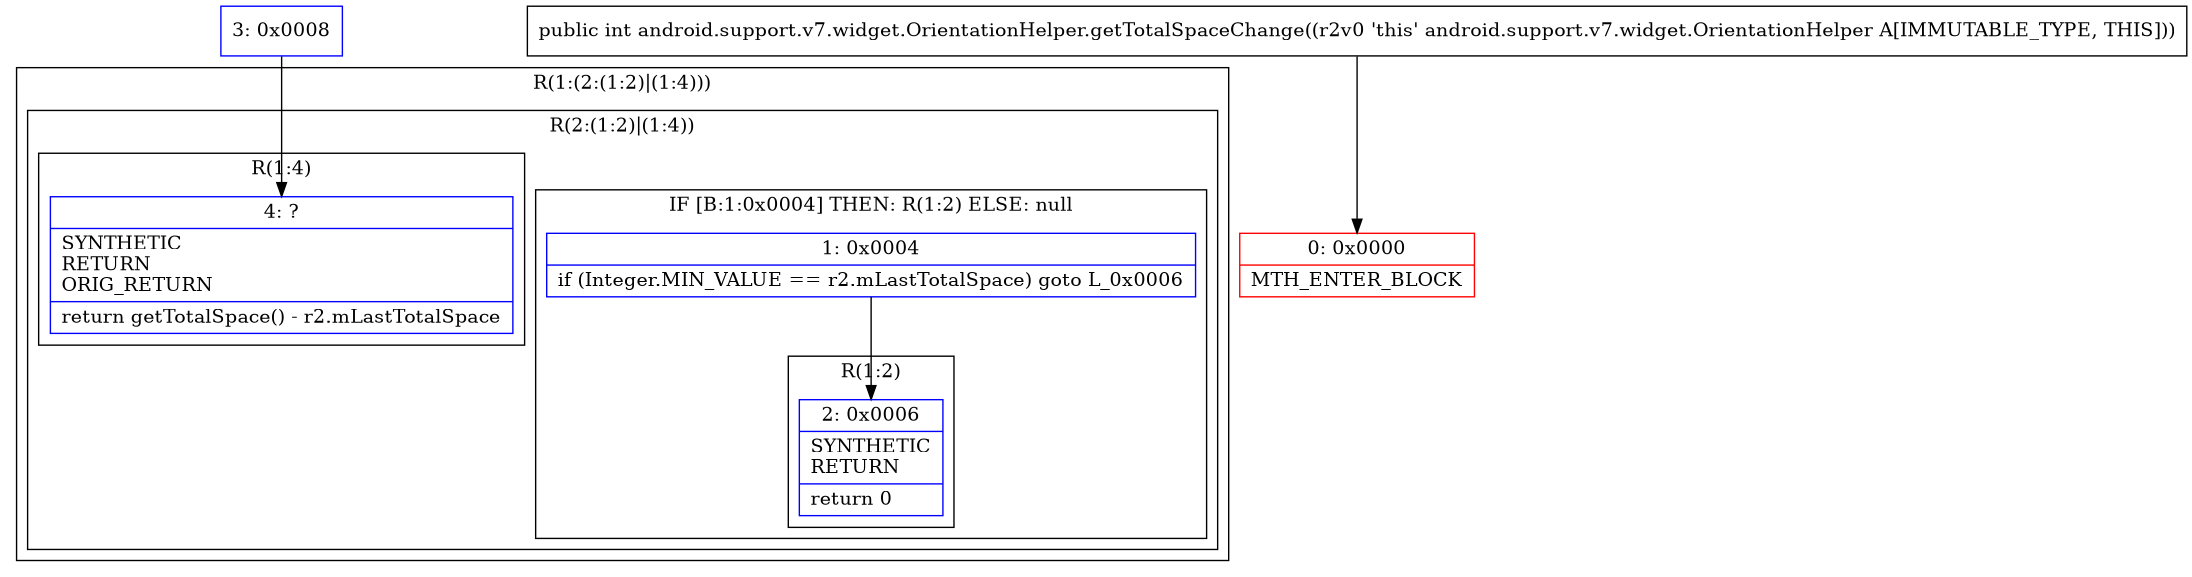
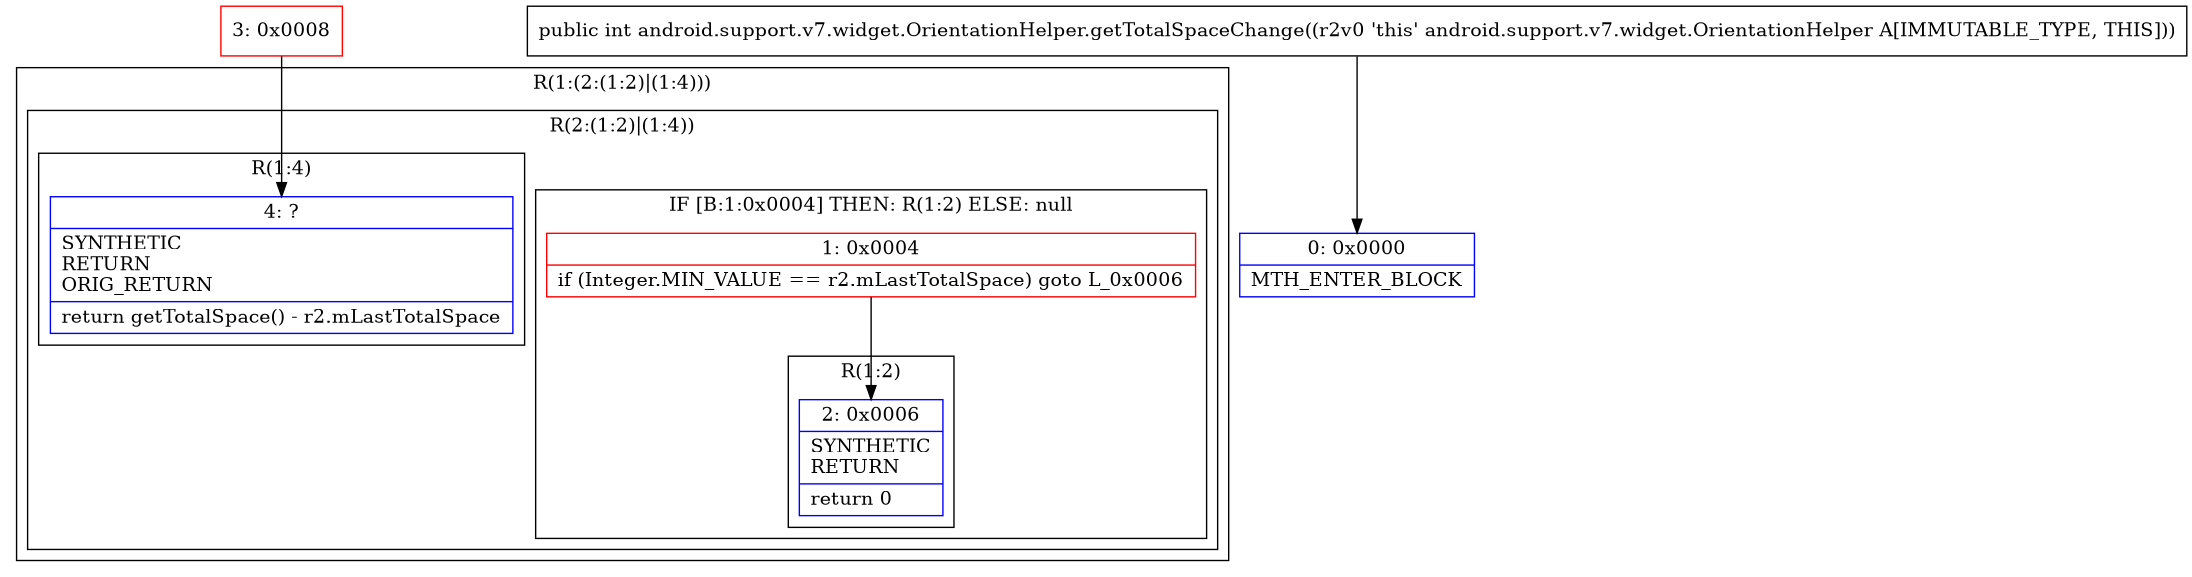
(282, 31) -> (282, 31)
(871, 265) -> (871, 265)
(1357, 265) -> (1357, 265)
